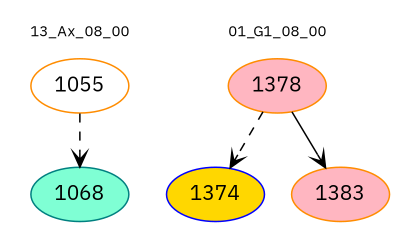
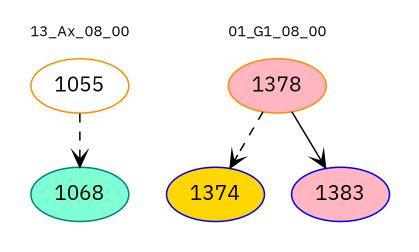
(341, 194) -> (341, 194)
